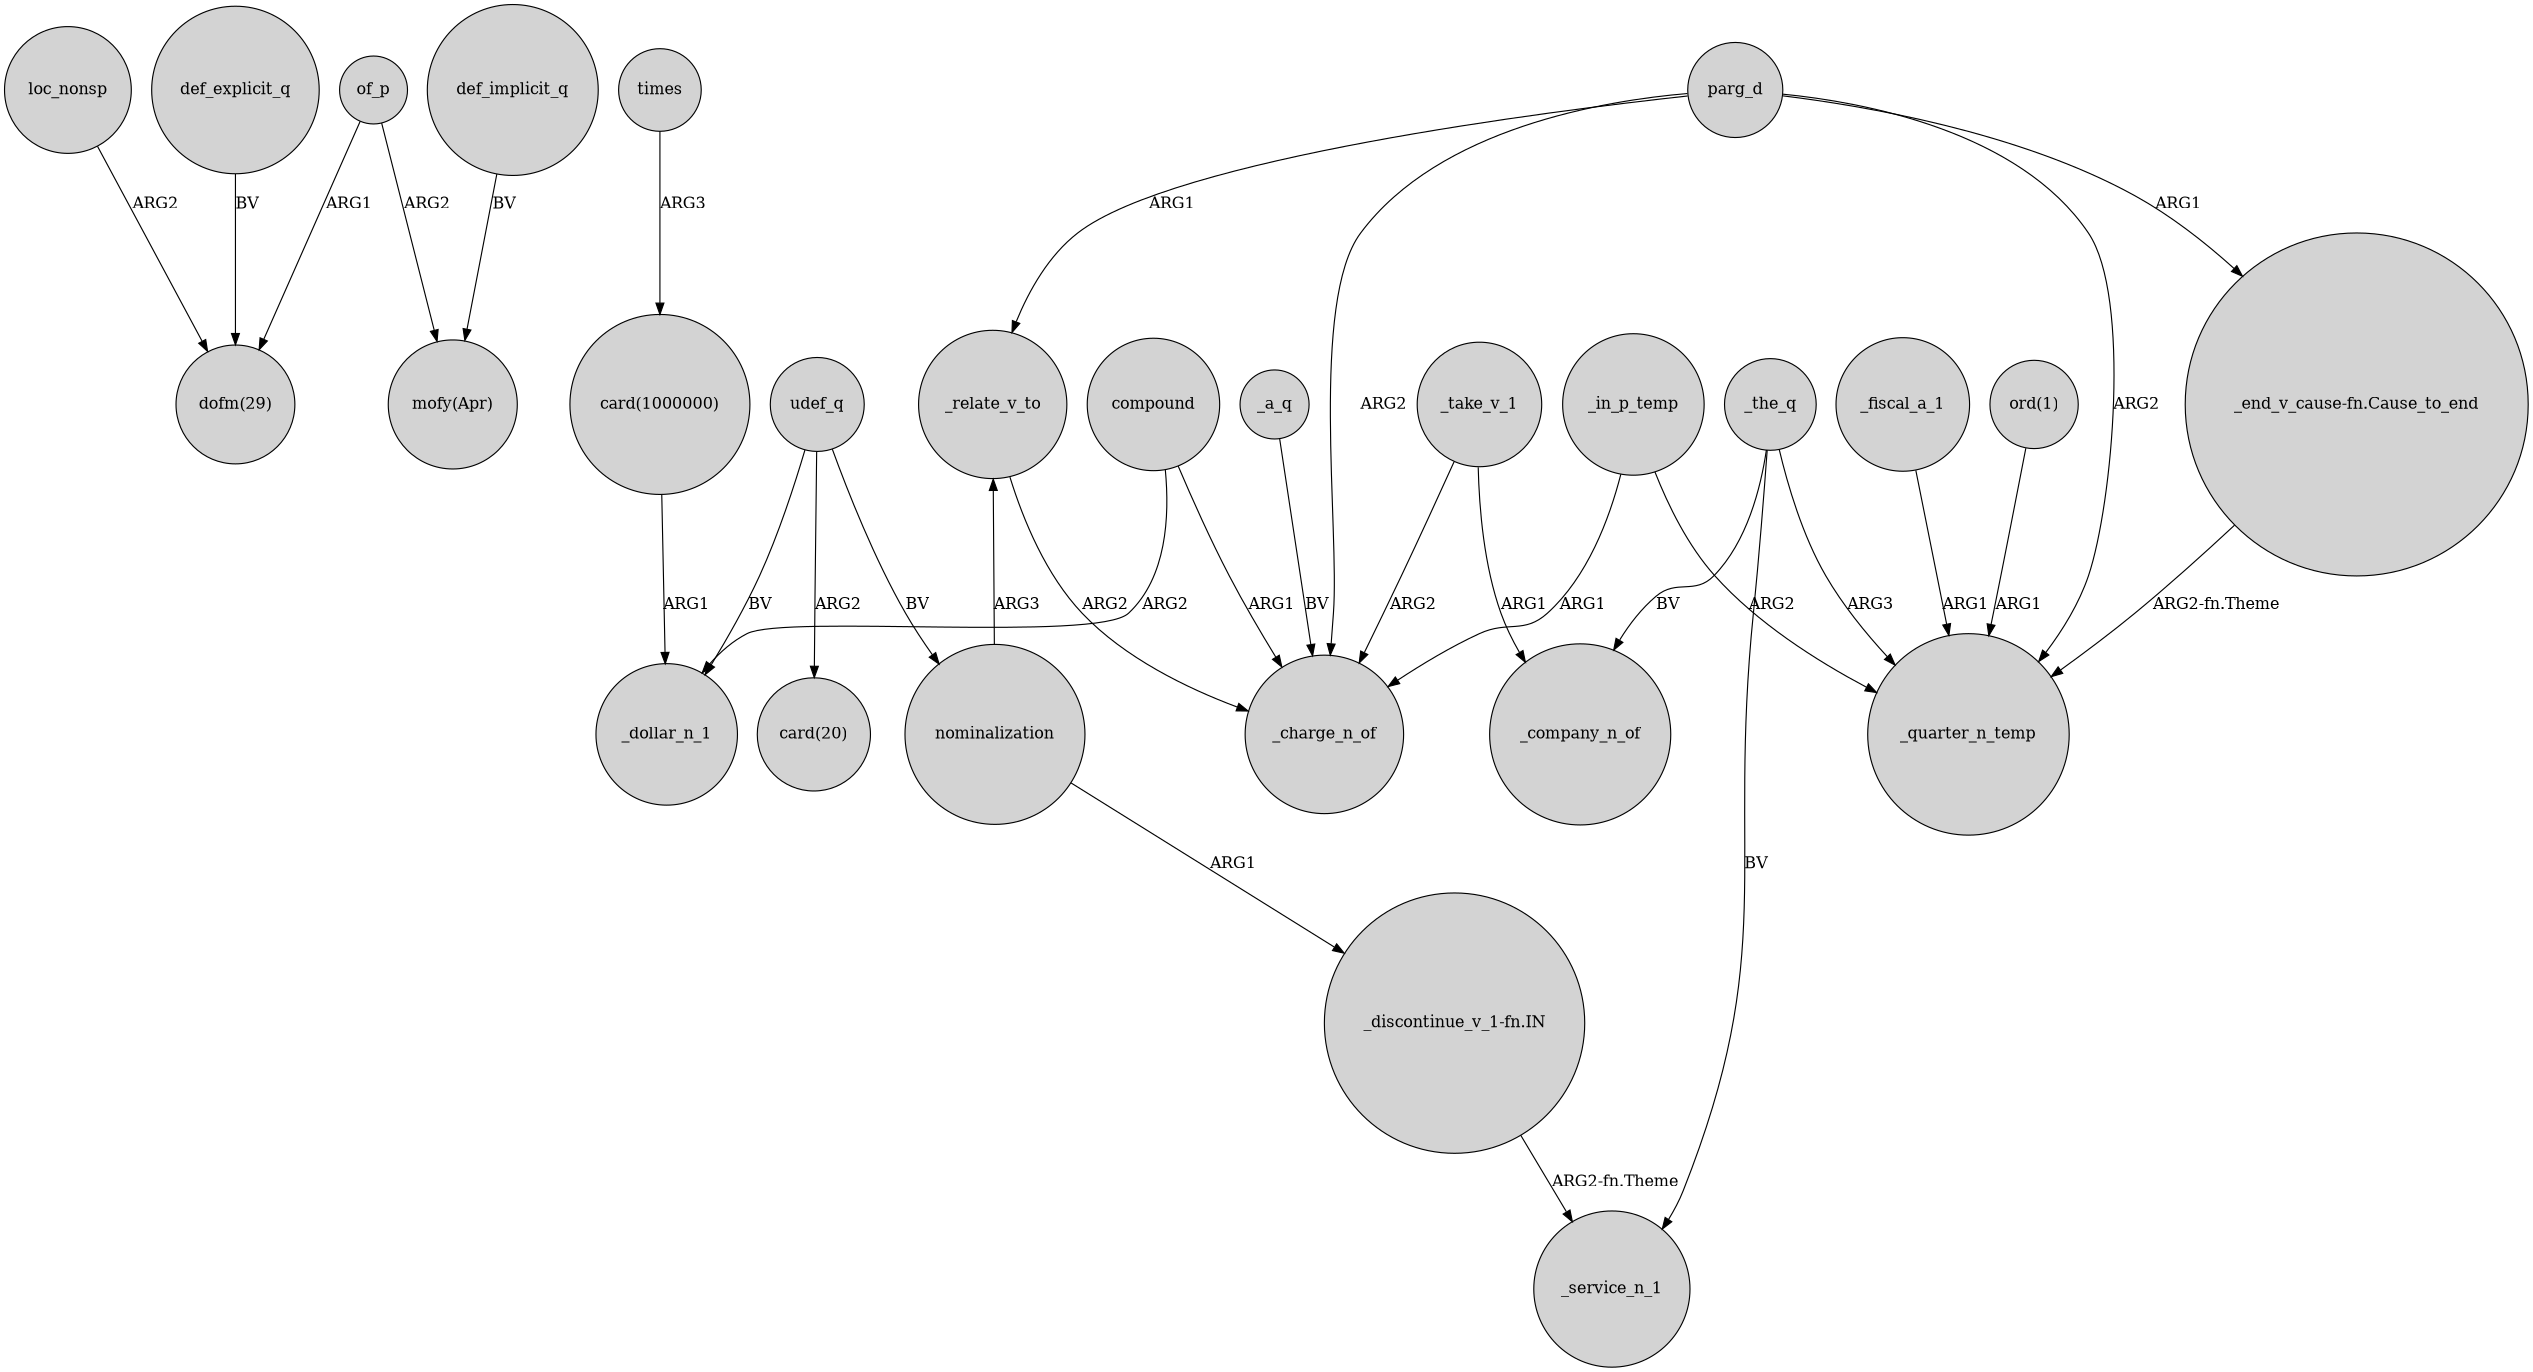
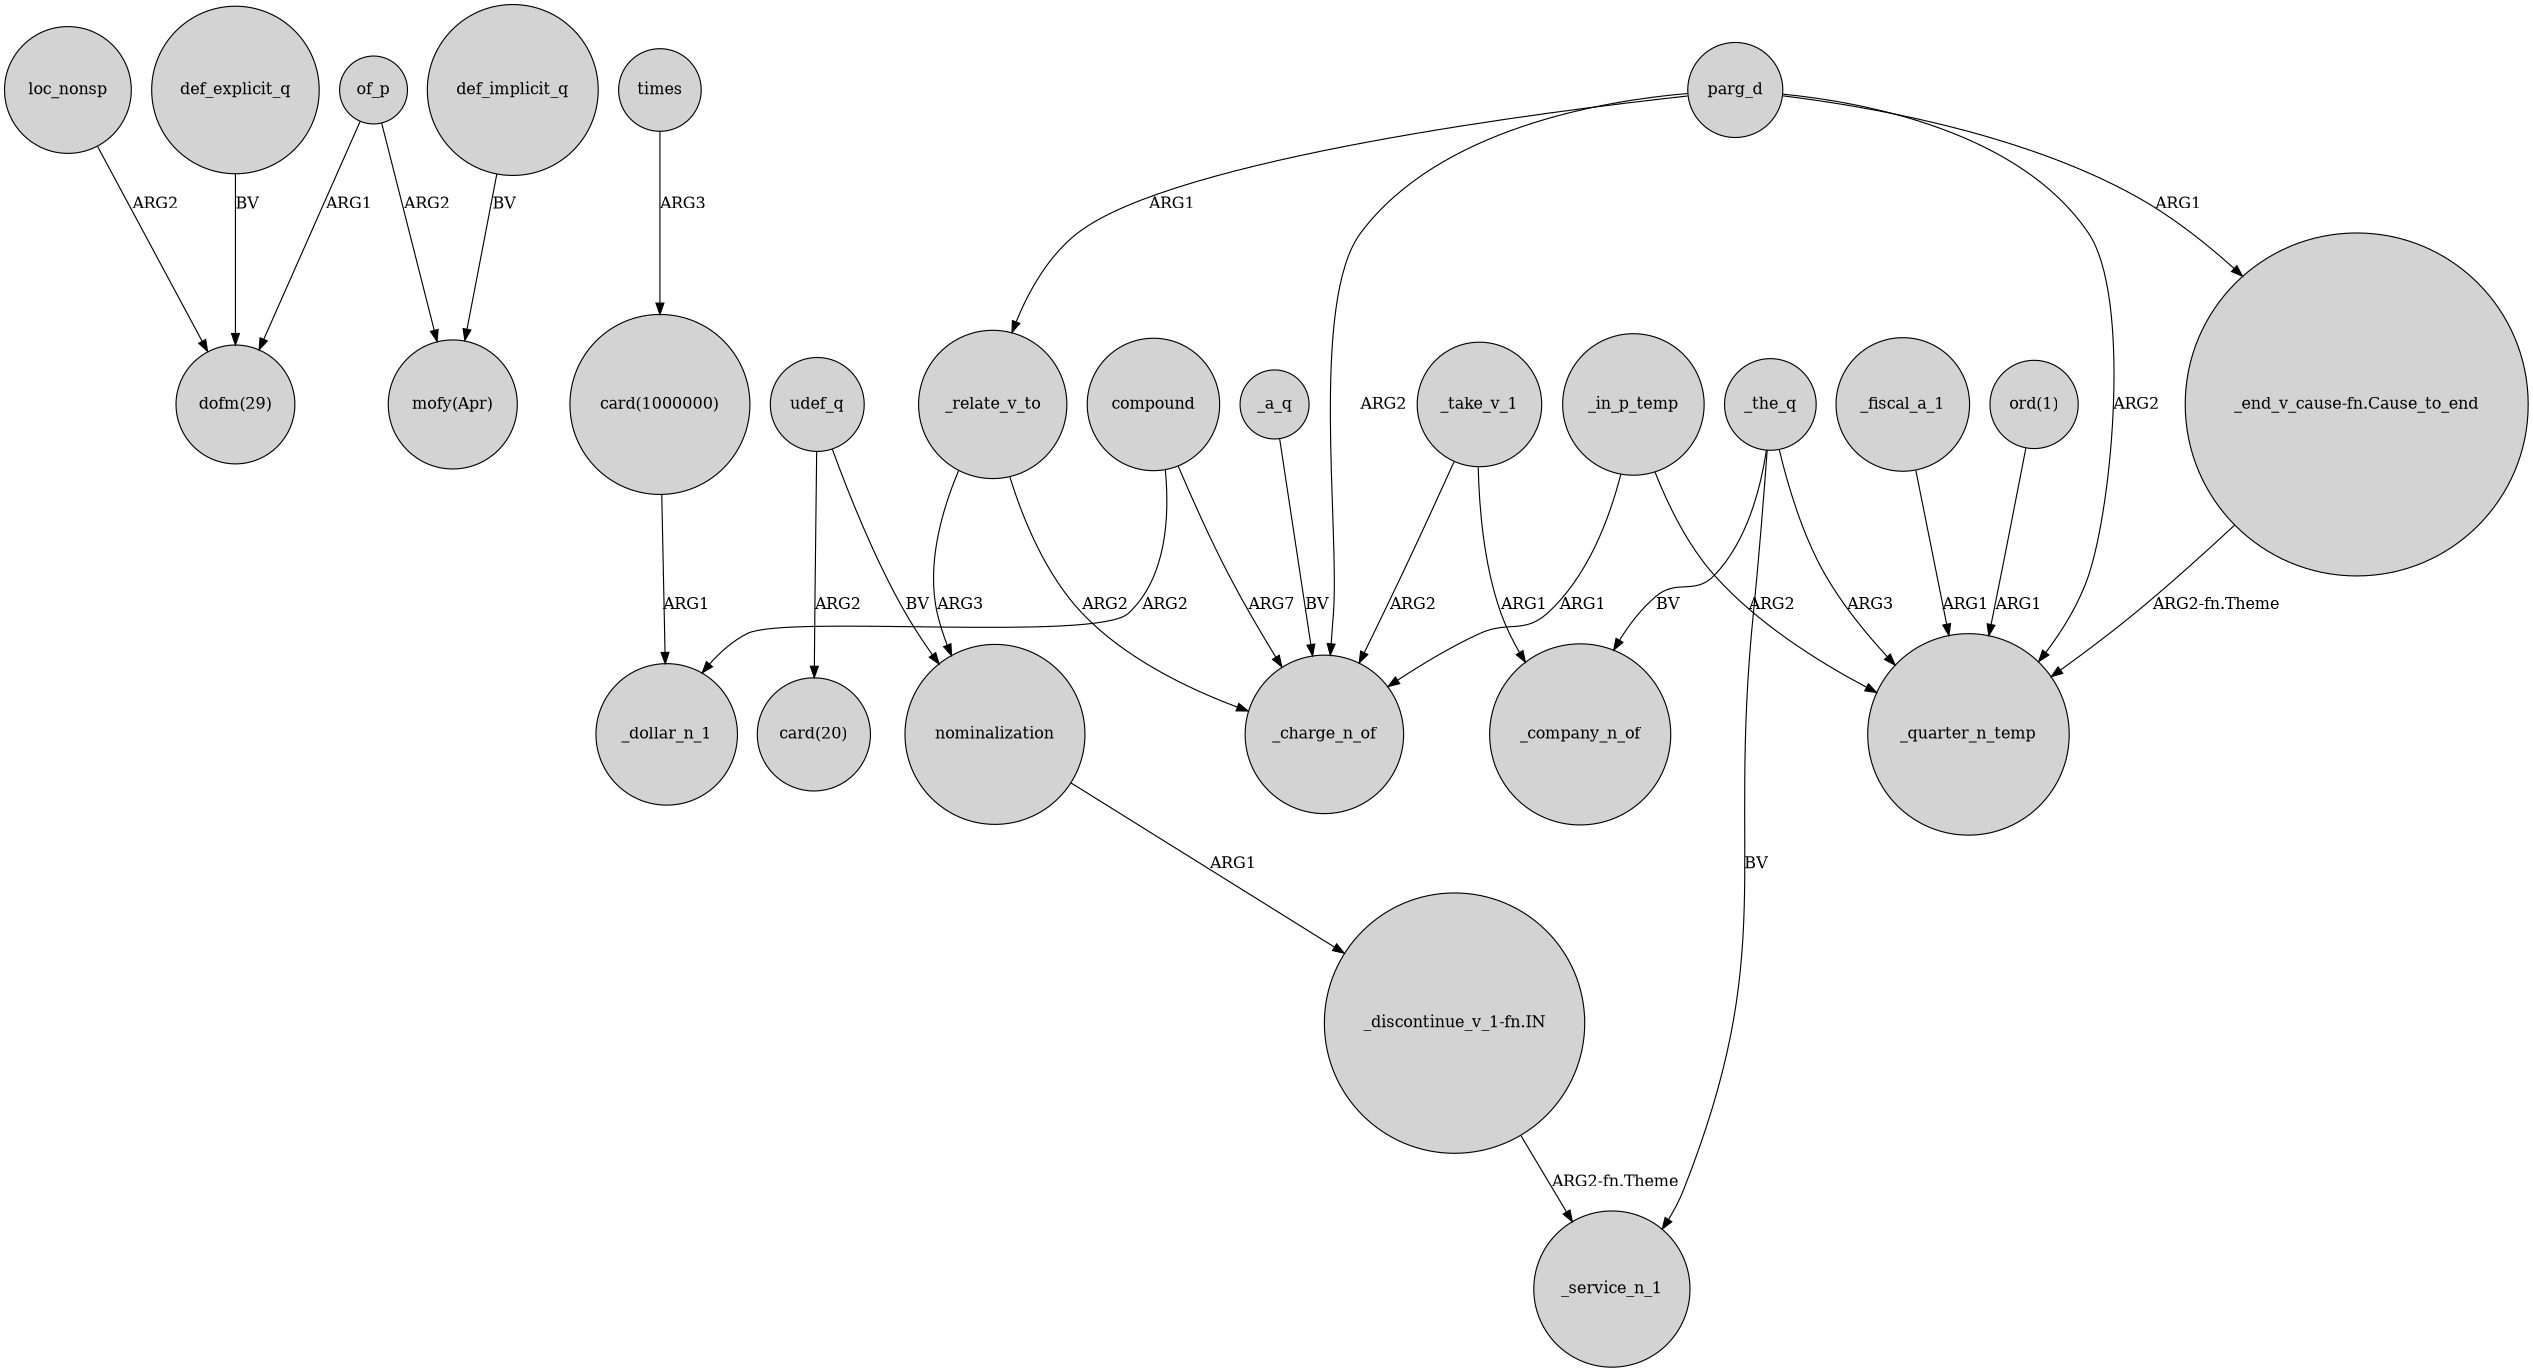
(766, 561) -> none
(994, 568) -> (935, 557)
(1272, 605) -> (1272, 605)
